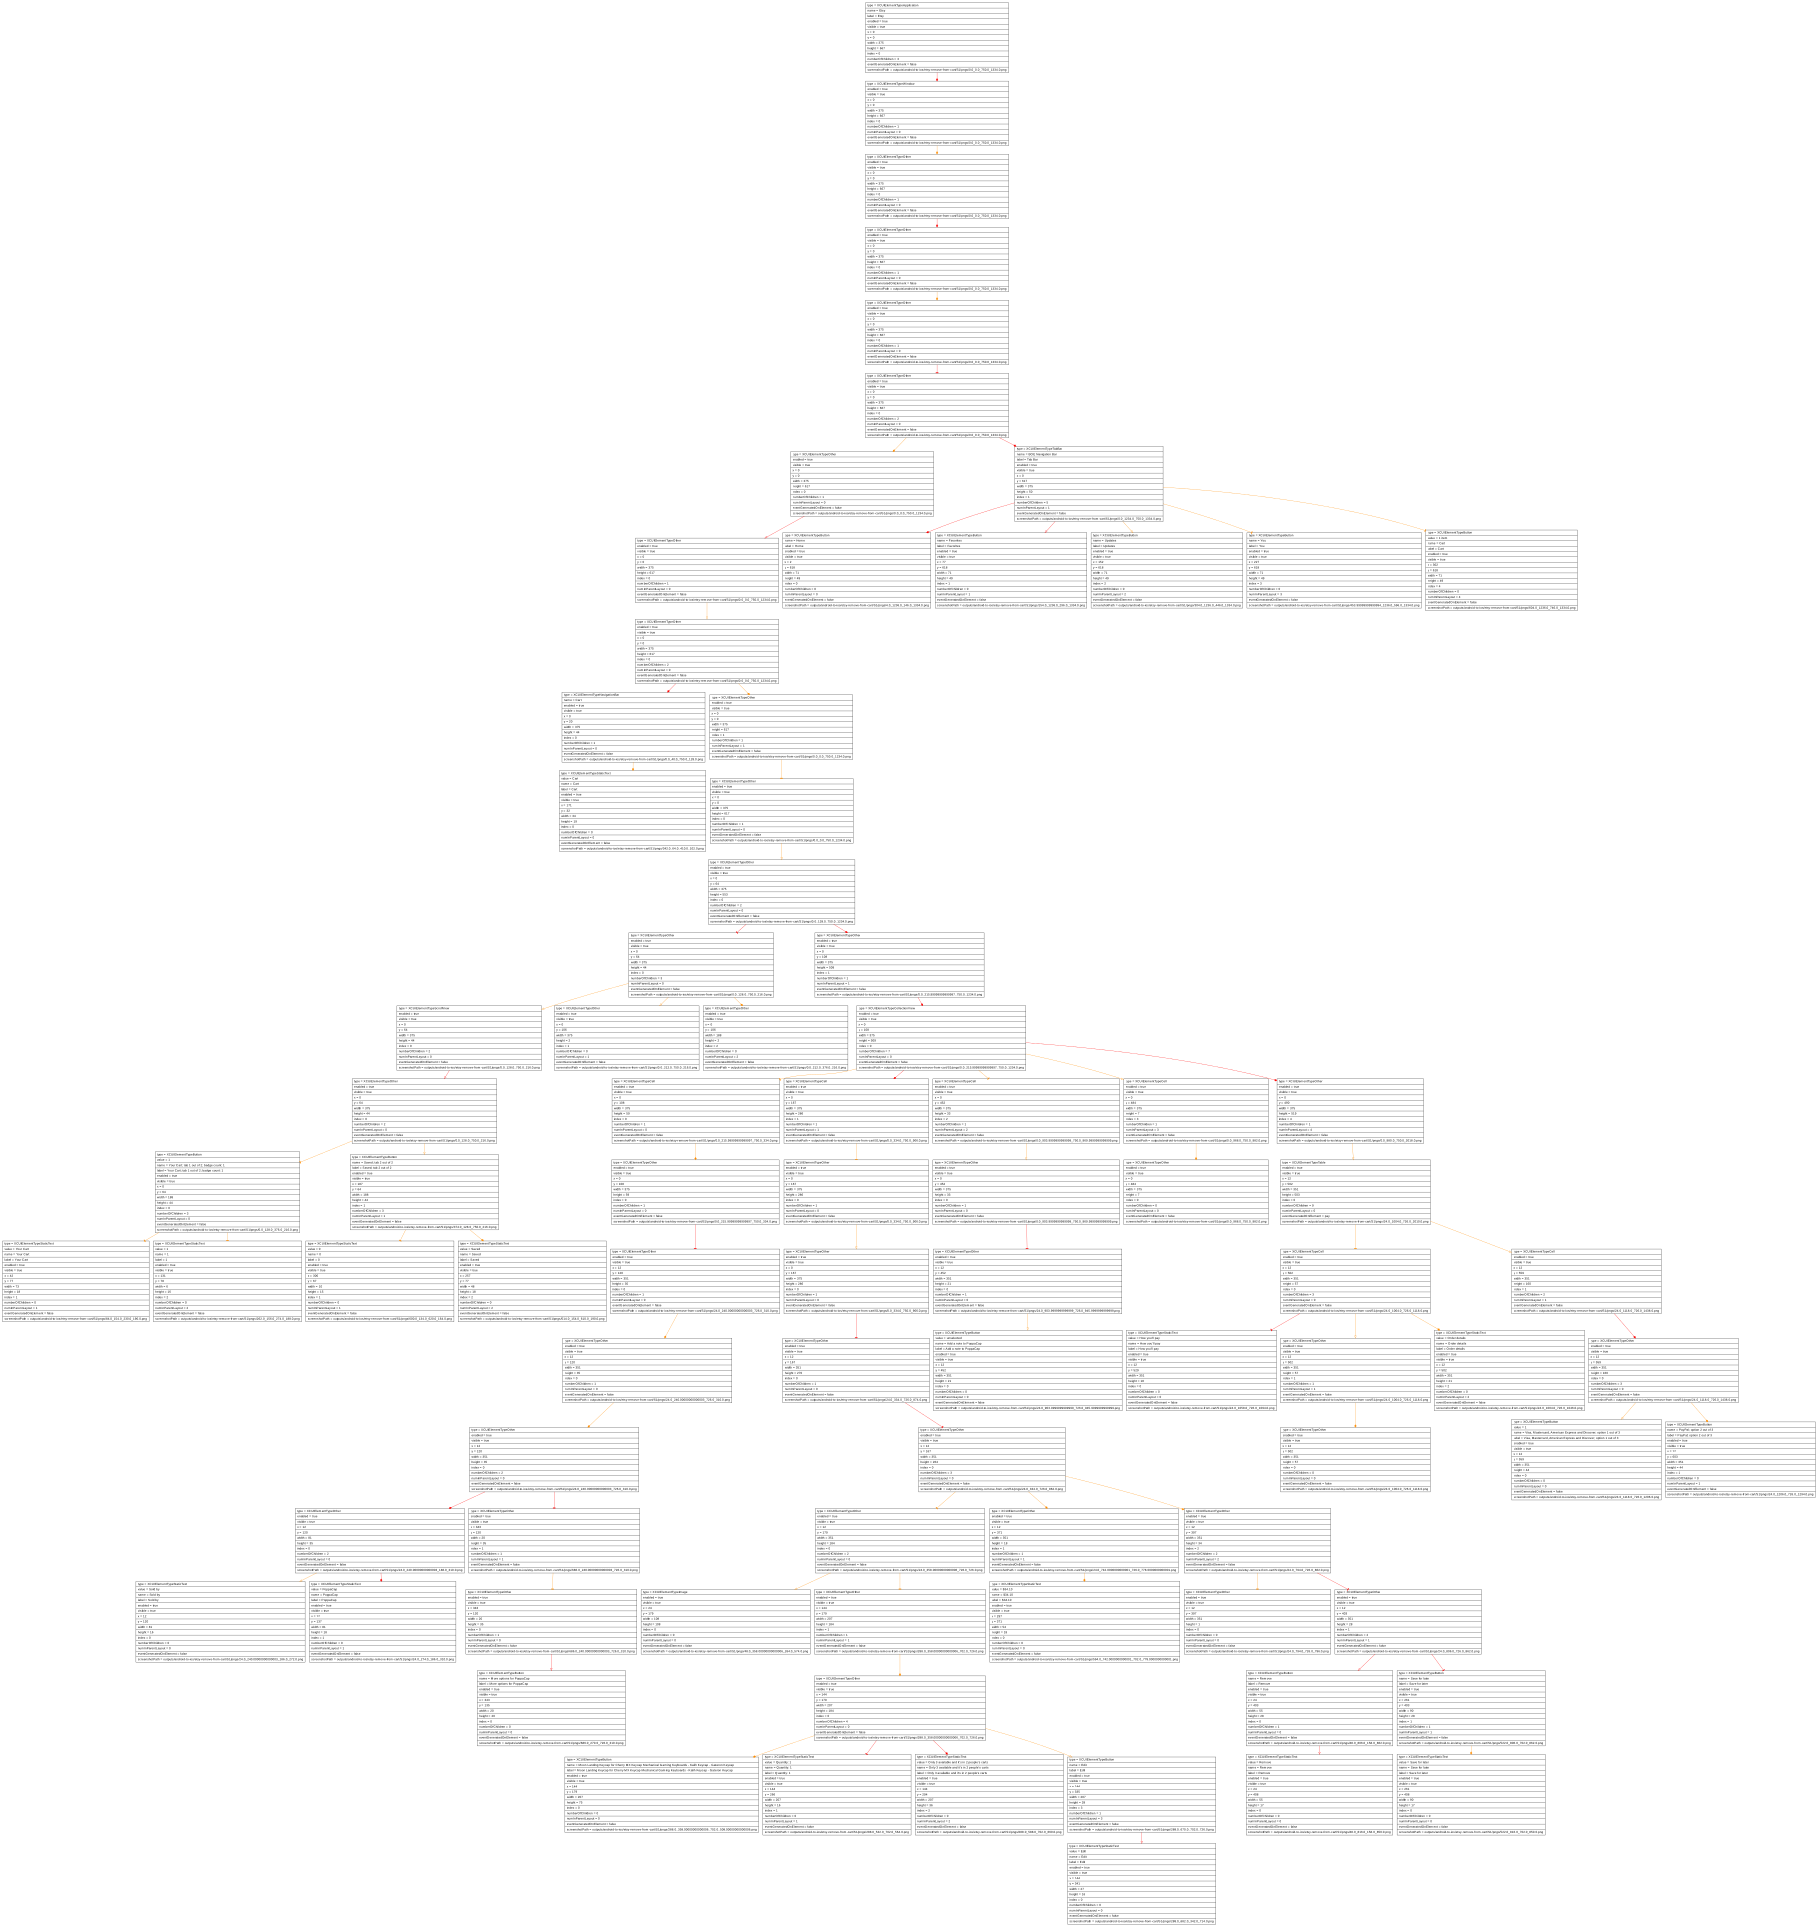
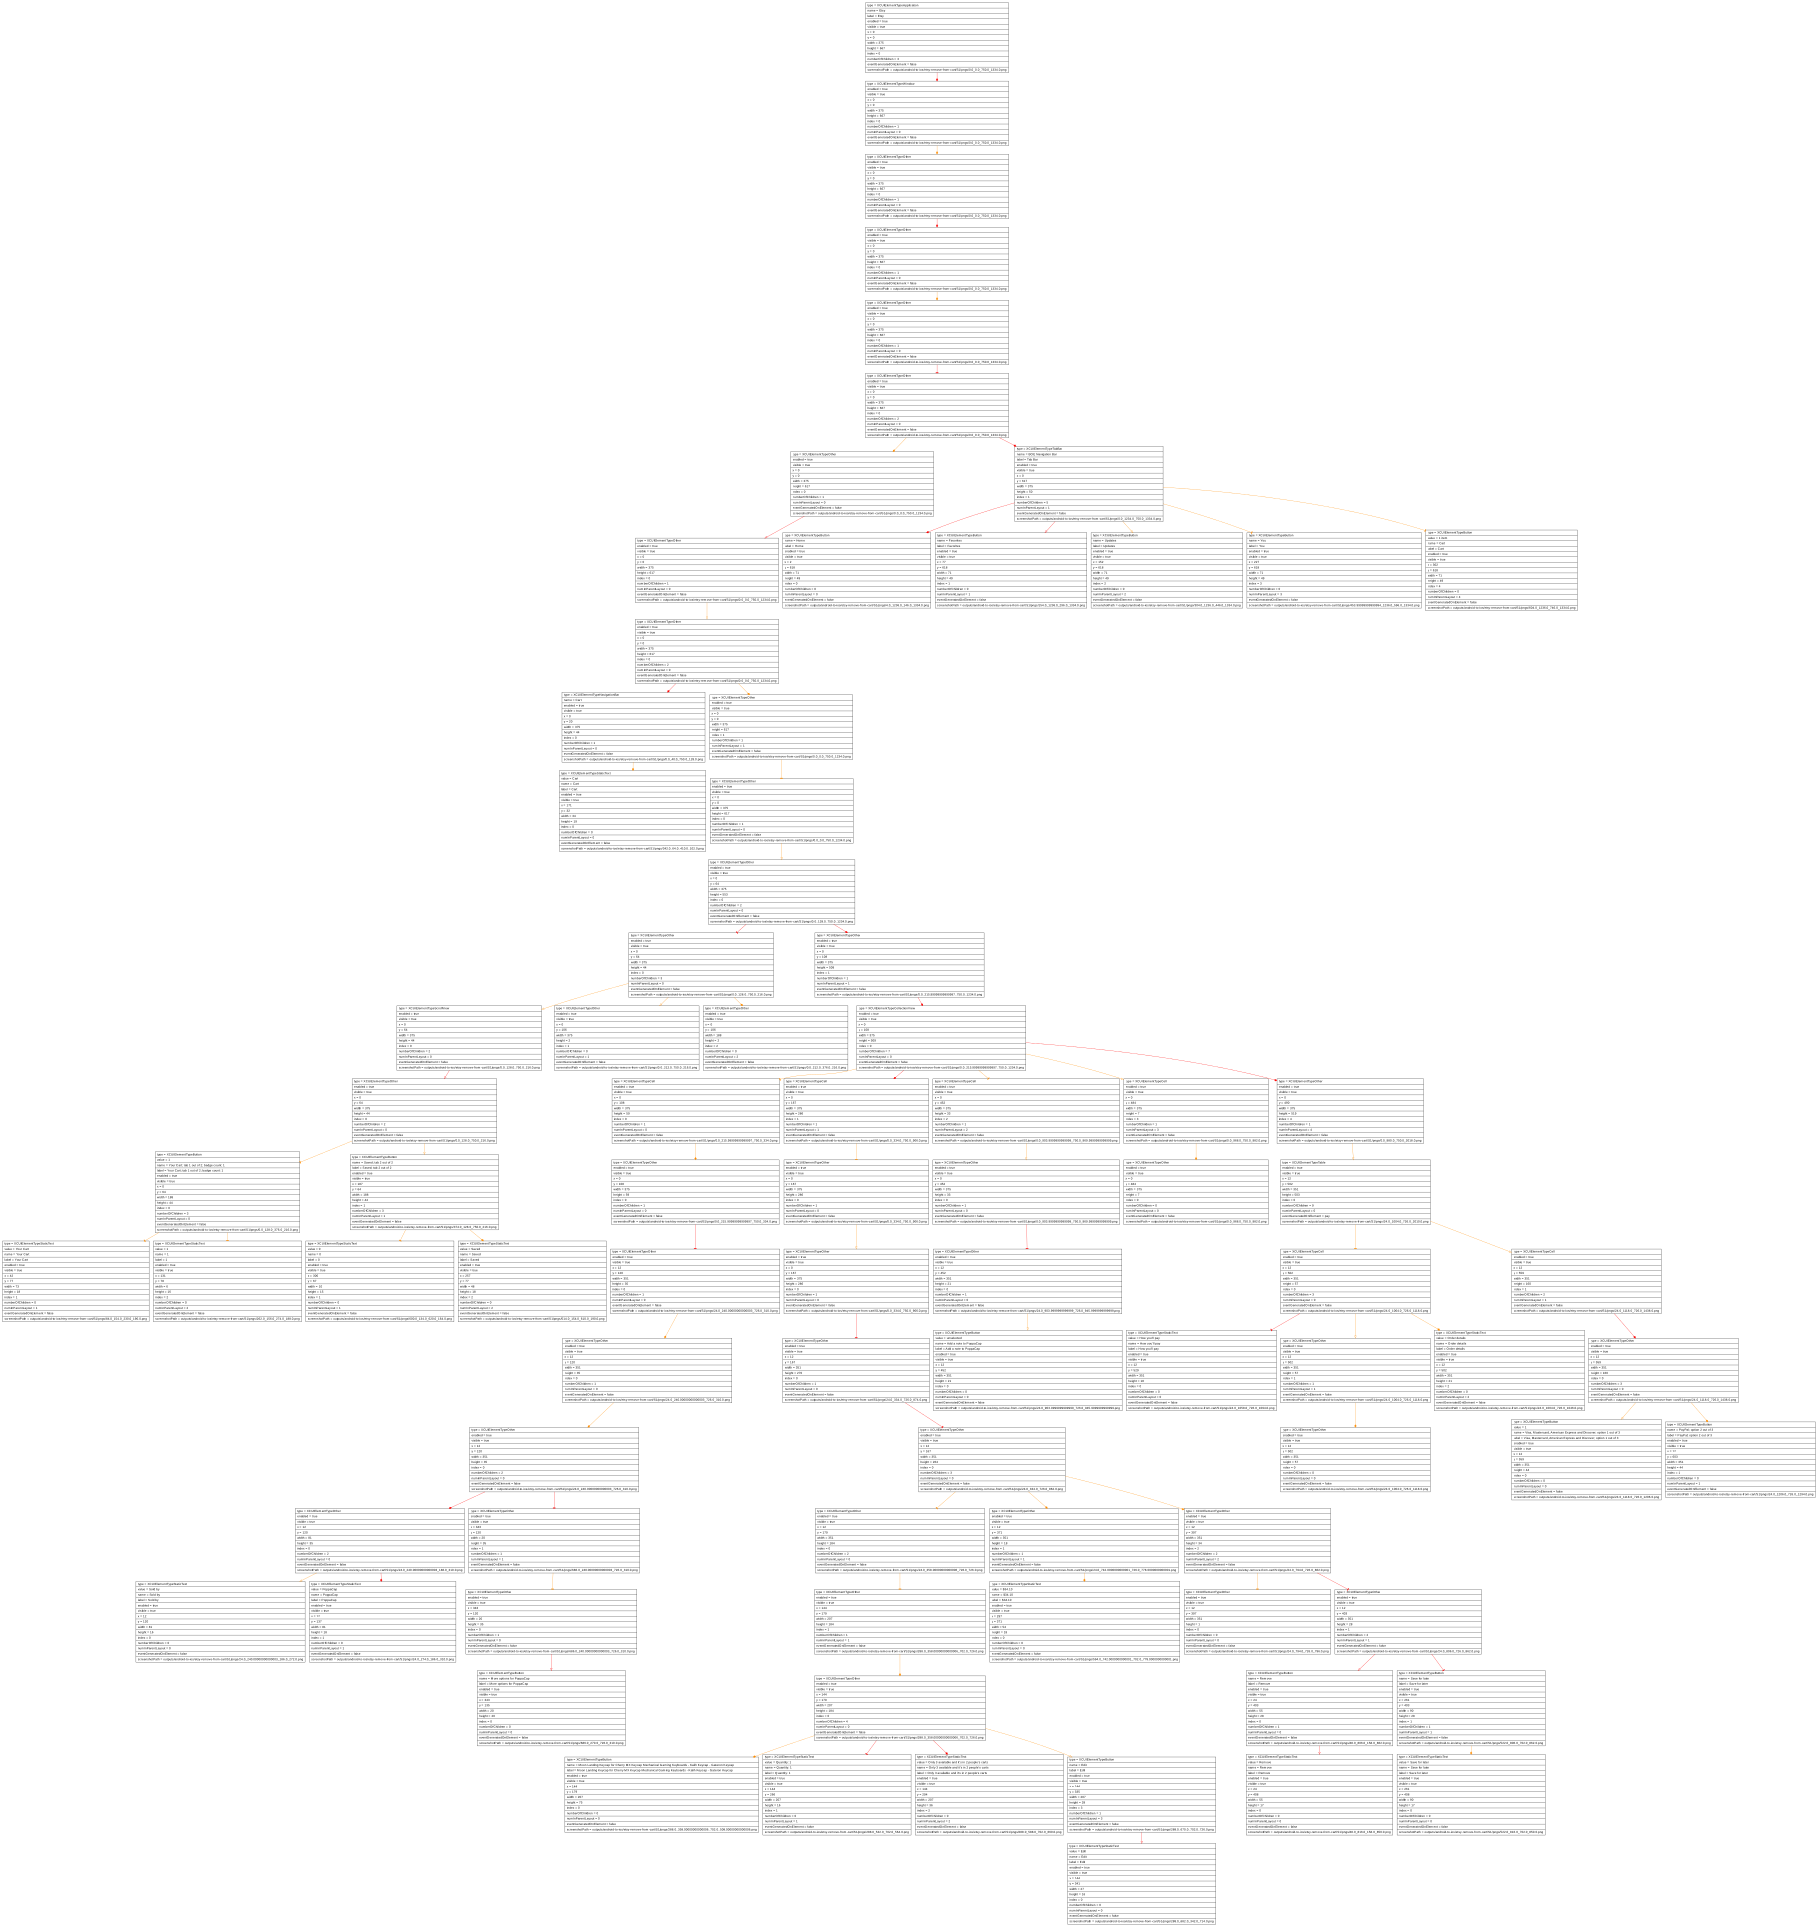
(726, 1622) -> none
